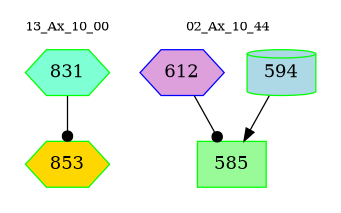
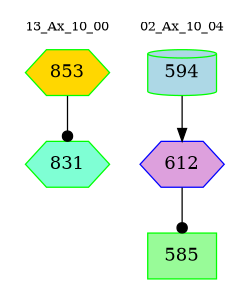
(228, 27) -> (182, 27)
(68, 113) -> (68, 113)
(260, 113) -> (182, 112)
